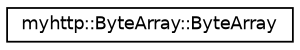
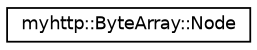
(150, 25) -> (129, 25)
